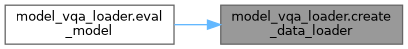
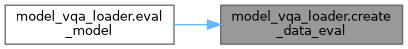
(312, 25) -> (312, 25)
